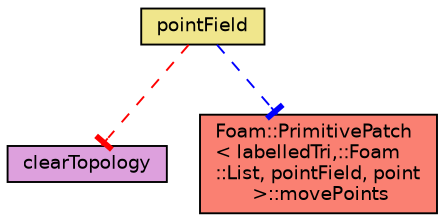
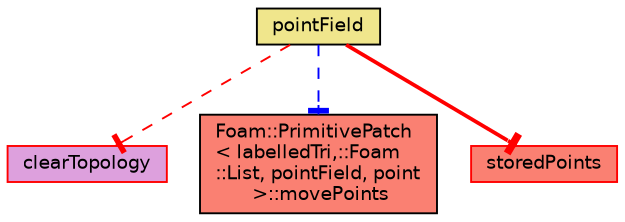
(87, 164) -> (87, 164)
none -> (544, 164)
